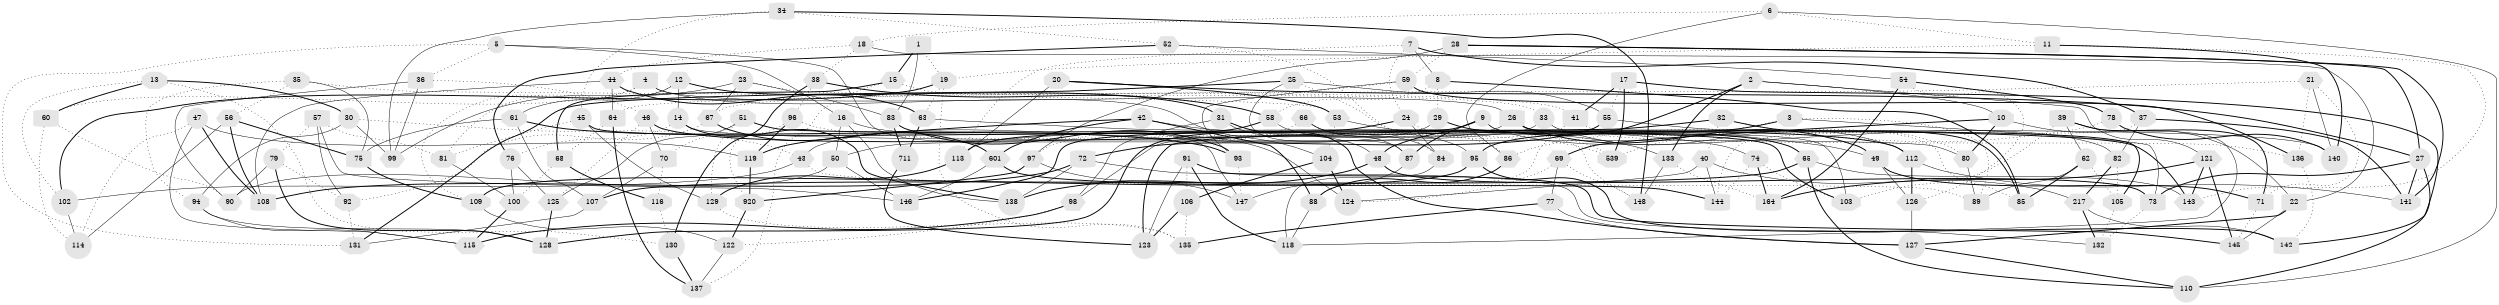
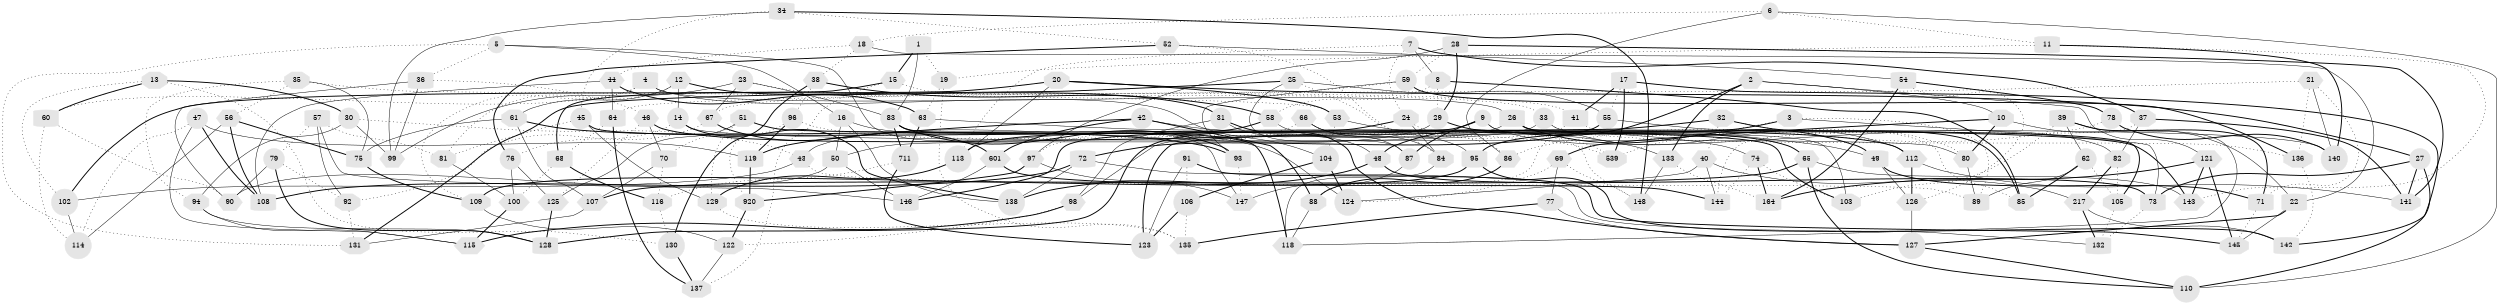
(1971, 53) -> (1456, 86)
(472, 96) -> (342, 96)
none -> (780, 179)
(1223, 217) -> (1126, 133)
